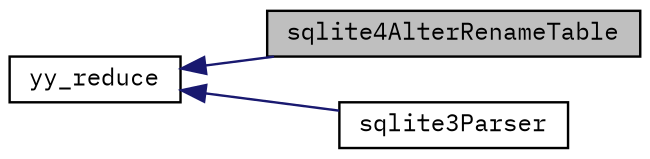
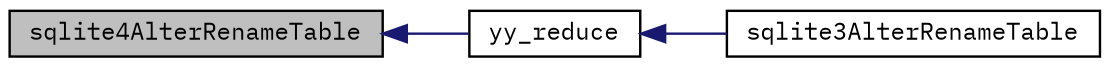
(240, 61) -> (438, 34)
(454, 125) -> (913, 34)
